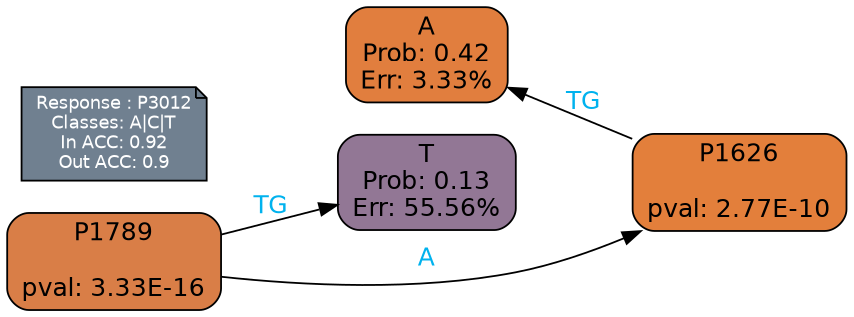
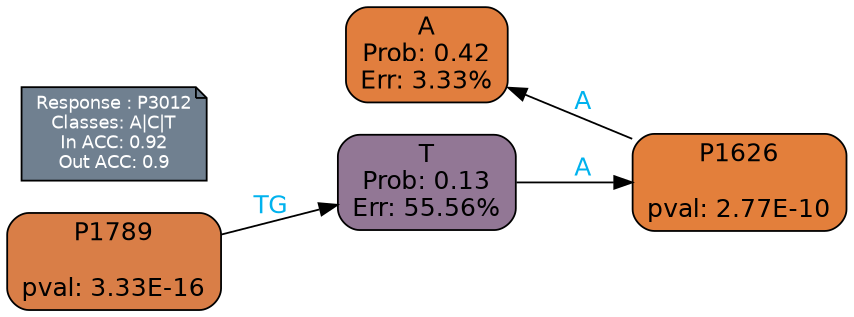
(583, 102) -> (583, 102)
(426, 283) -> (565, 182)
